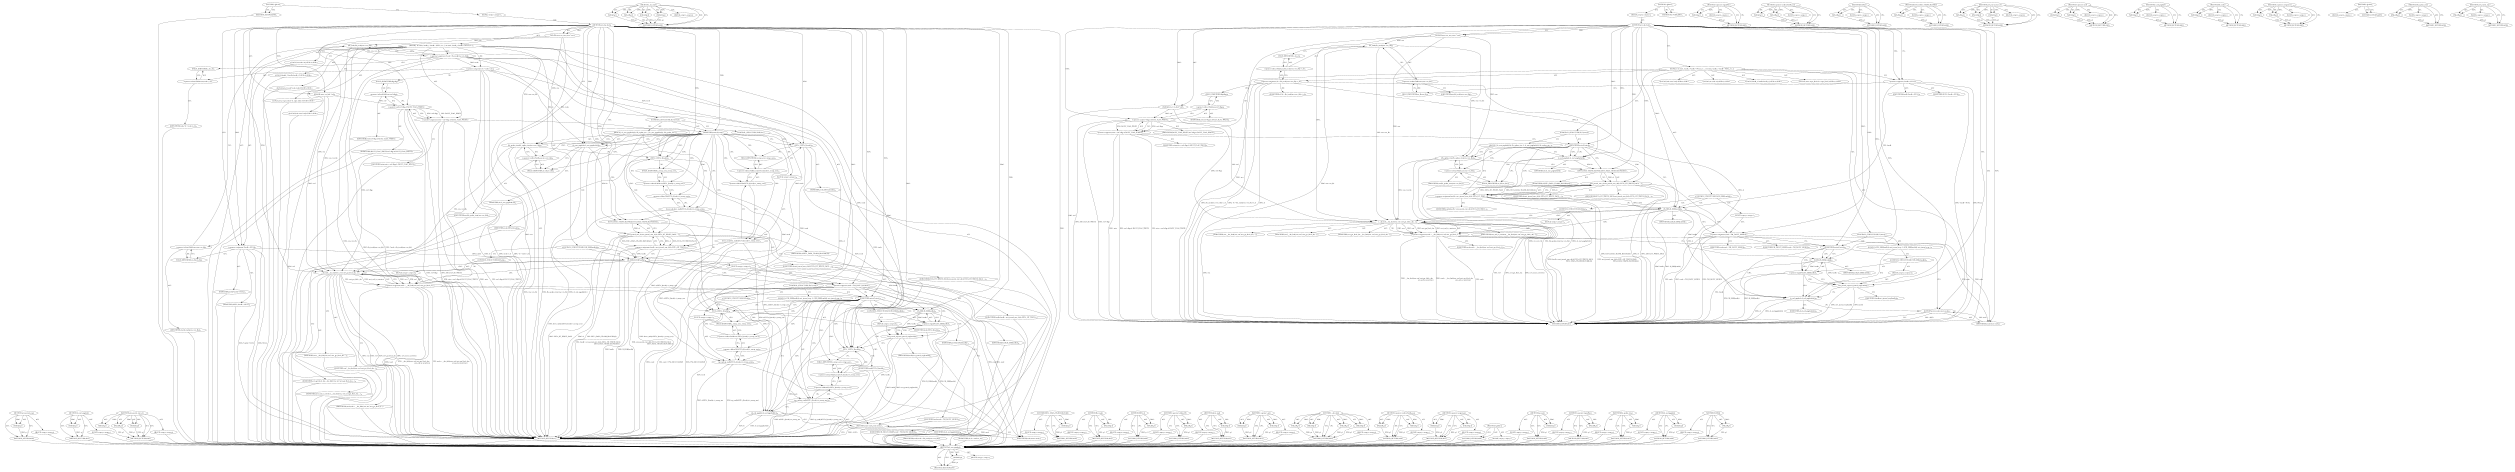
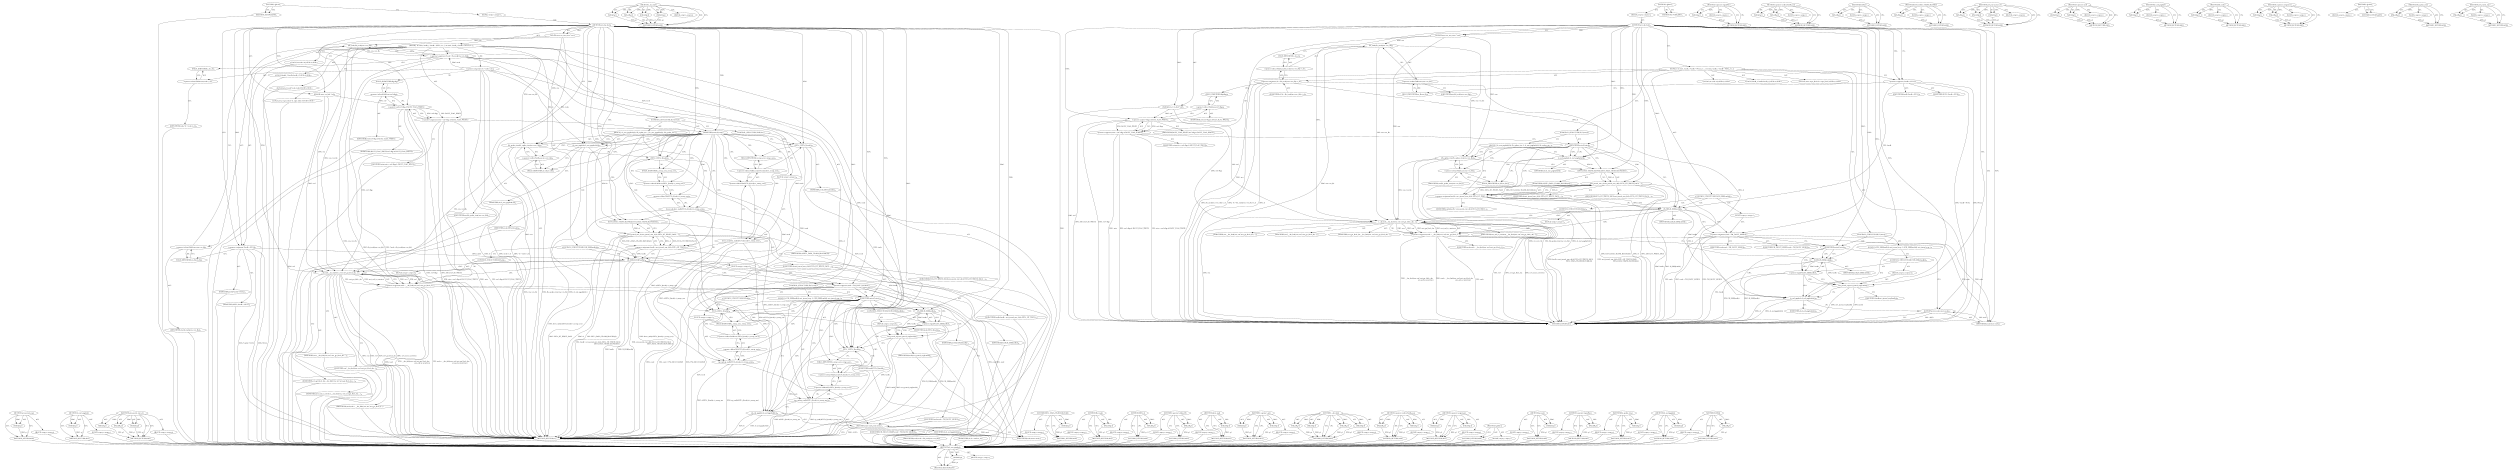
(465, 62) -> (455, 66)
(1674, 82) -> none
(1281, 88) -> (1286, 88)
(303, 113) -> none
